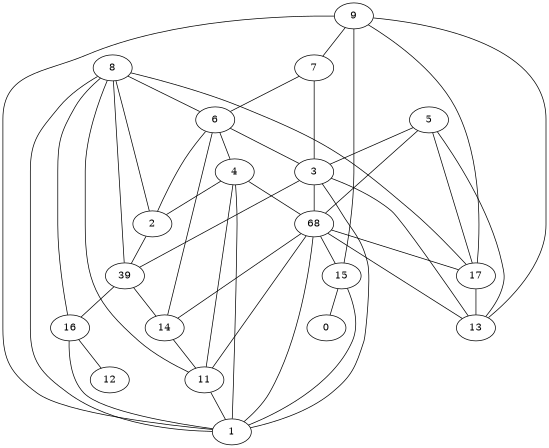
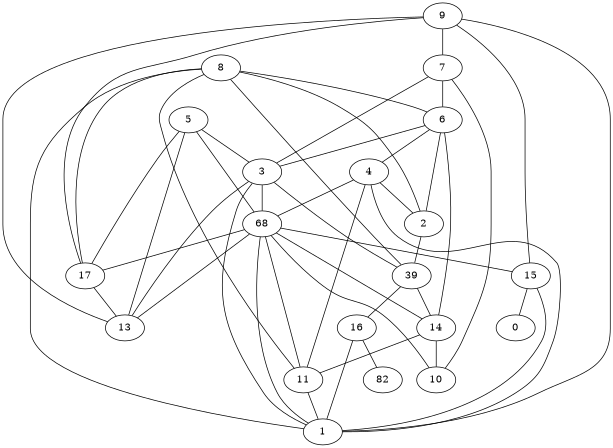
(58, 190) -> none
(110, 380) -> (383, 380)
none -> (436, 380)
